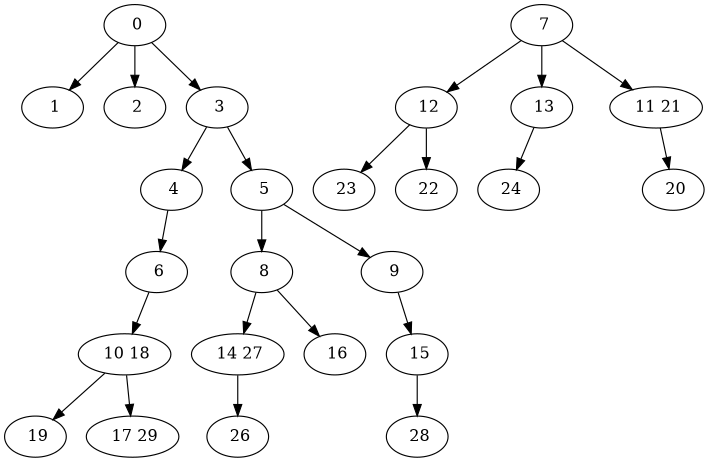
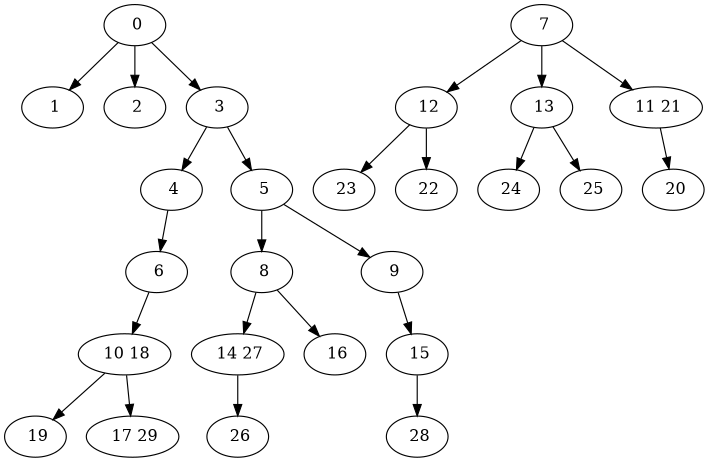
none -> (591, 190)
